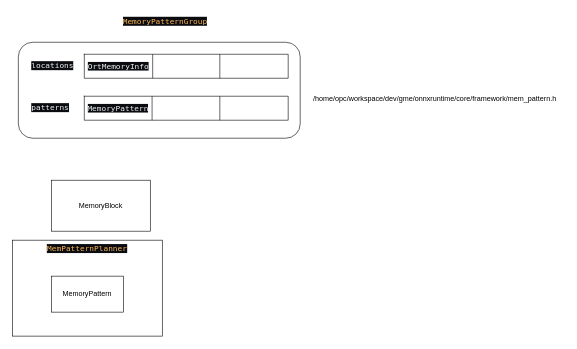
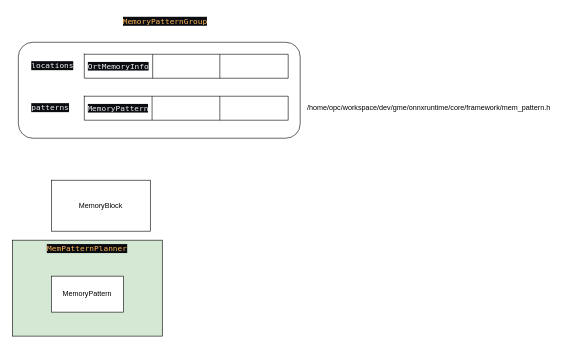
(441, 99) -> (435, 108)
(87, 249) -> (87, 249)
